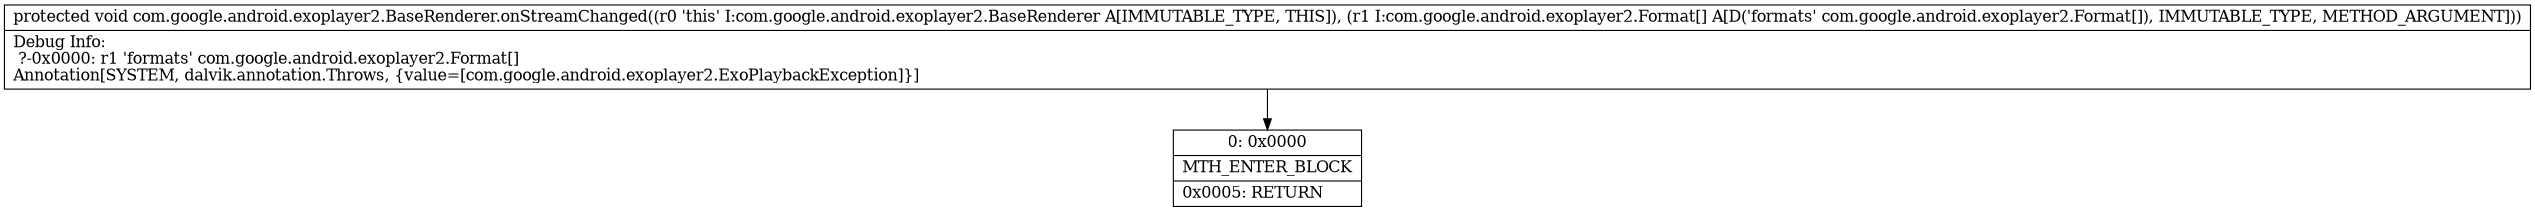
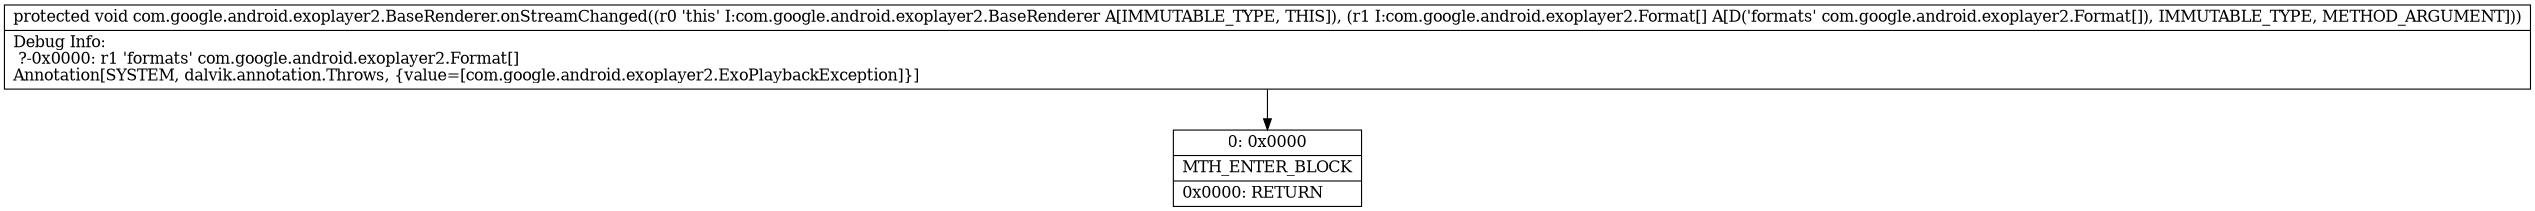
(1260, 193) -> (1260, 193)
